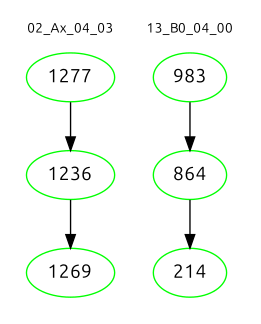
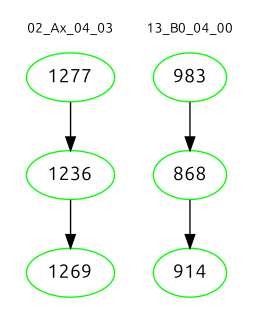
(190, 175) -> (190, 175)
(190, 273) -> (190, 273)
